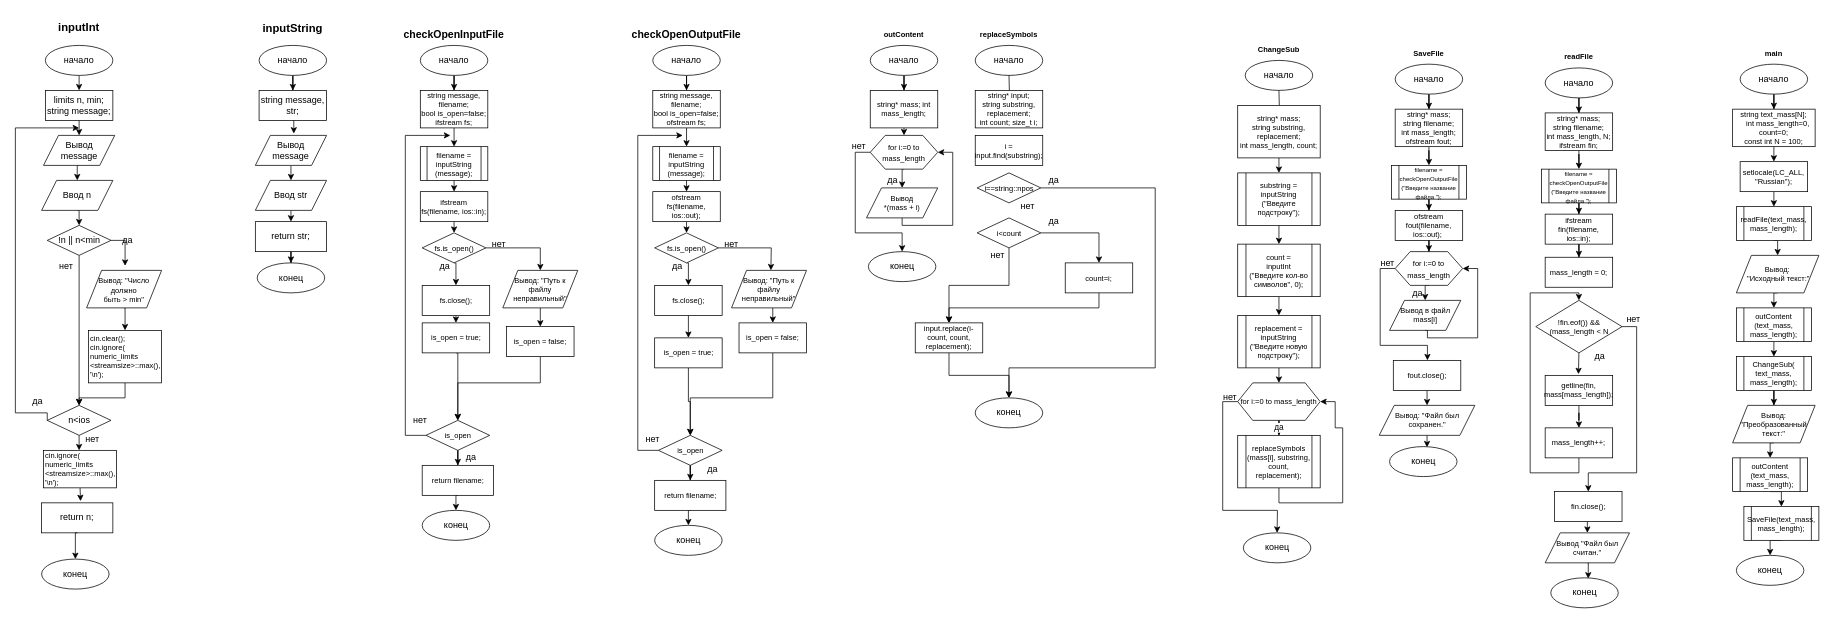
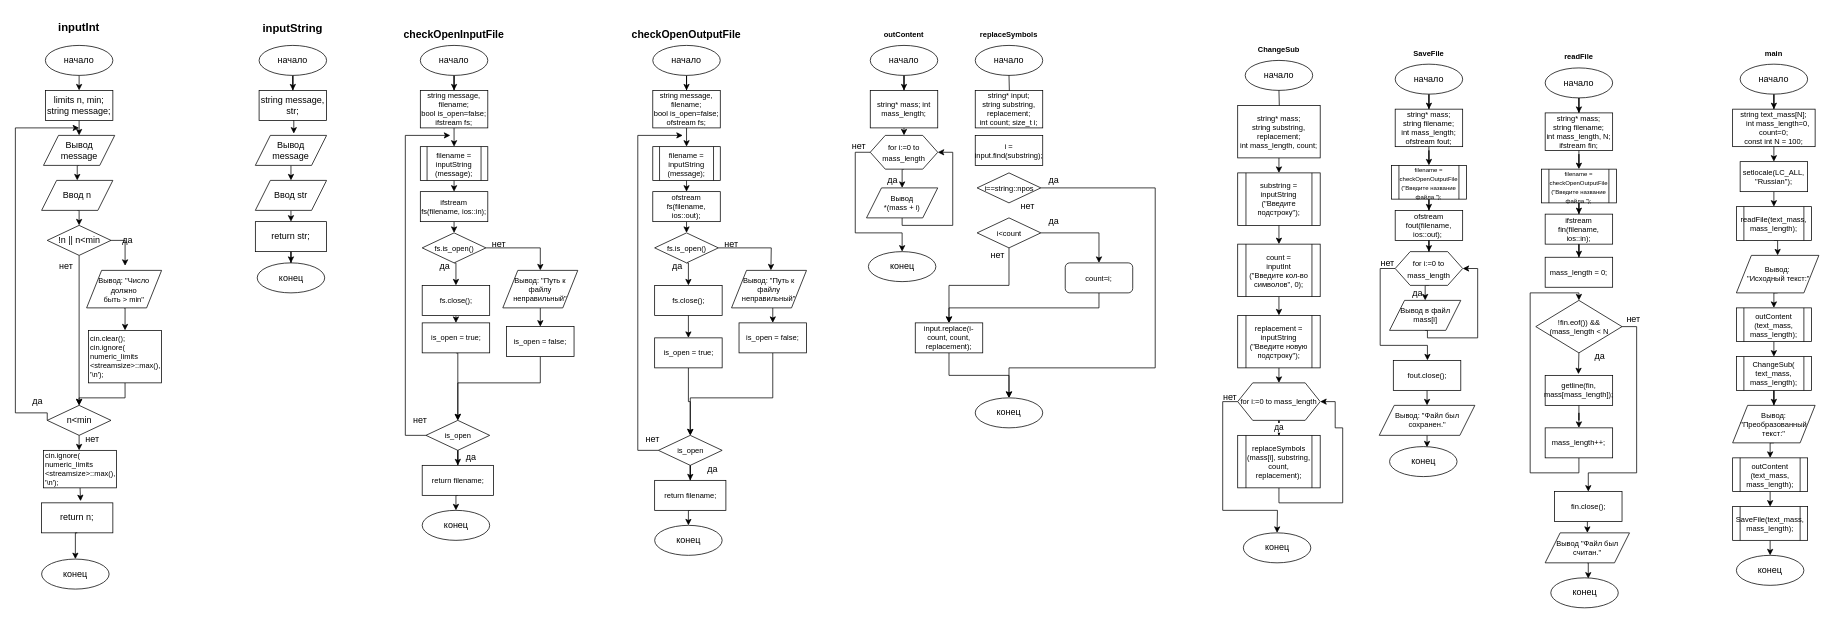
(1099, 278) -> (1099, 278)
(80, 420) -> (80, 420)
(1782, 524) -> (1770, 524)
